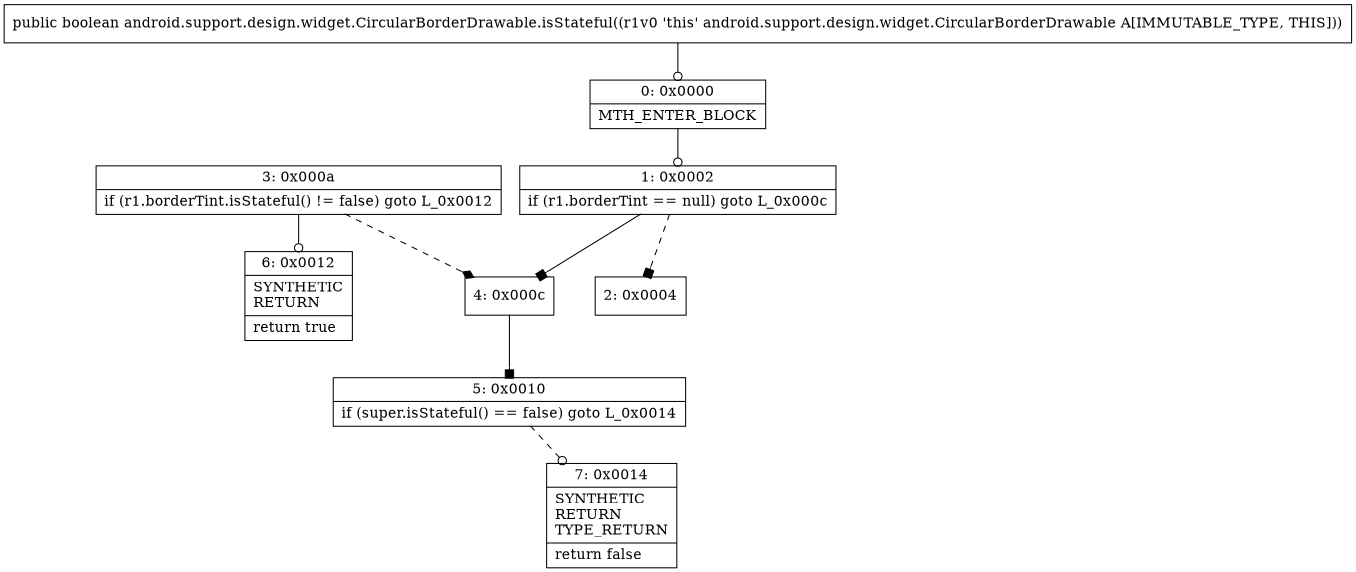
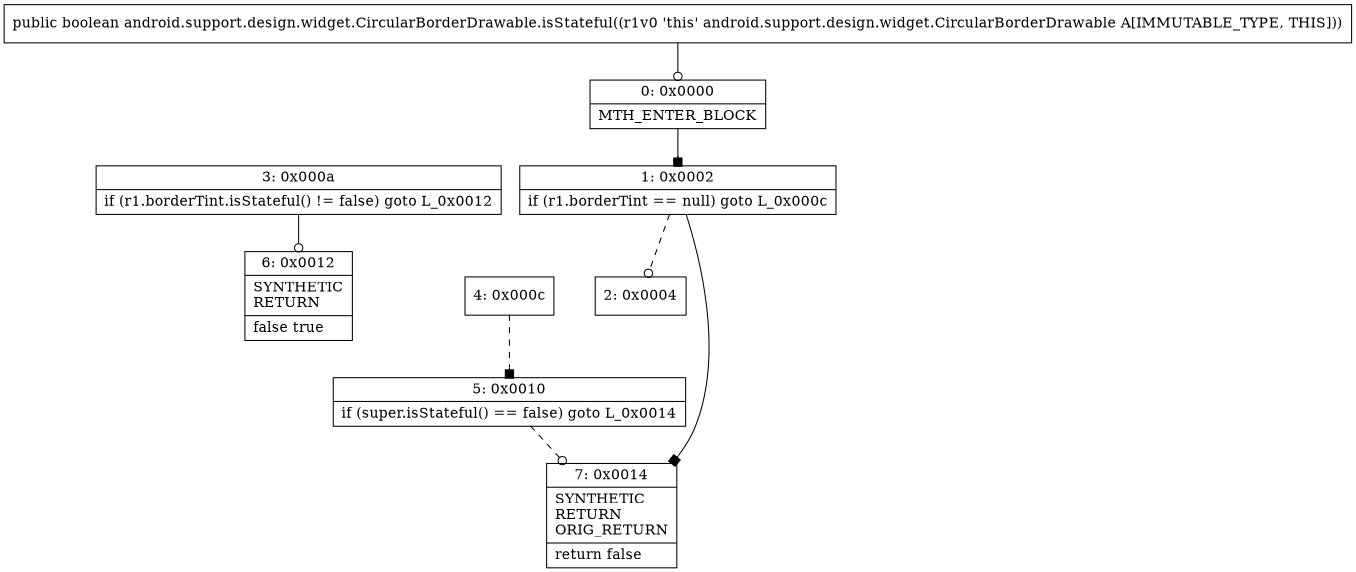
(678, 143) -> (678, 143)
(660, 242) -> (660, 242)
(404, 243) -> none
(594, 243) -> (709, 337)
(295, 328) -> (289, 328)
(509, 341) -> (509, 341)
(612, 530) -> (612, 530)
